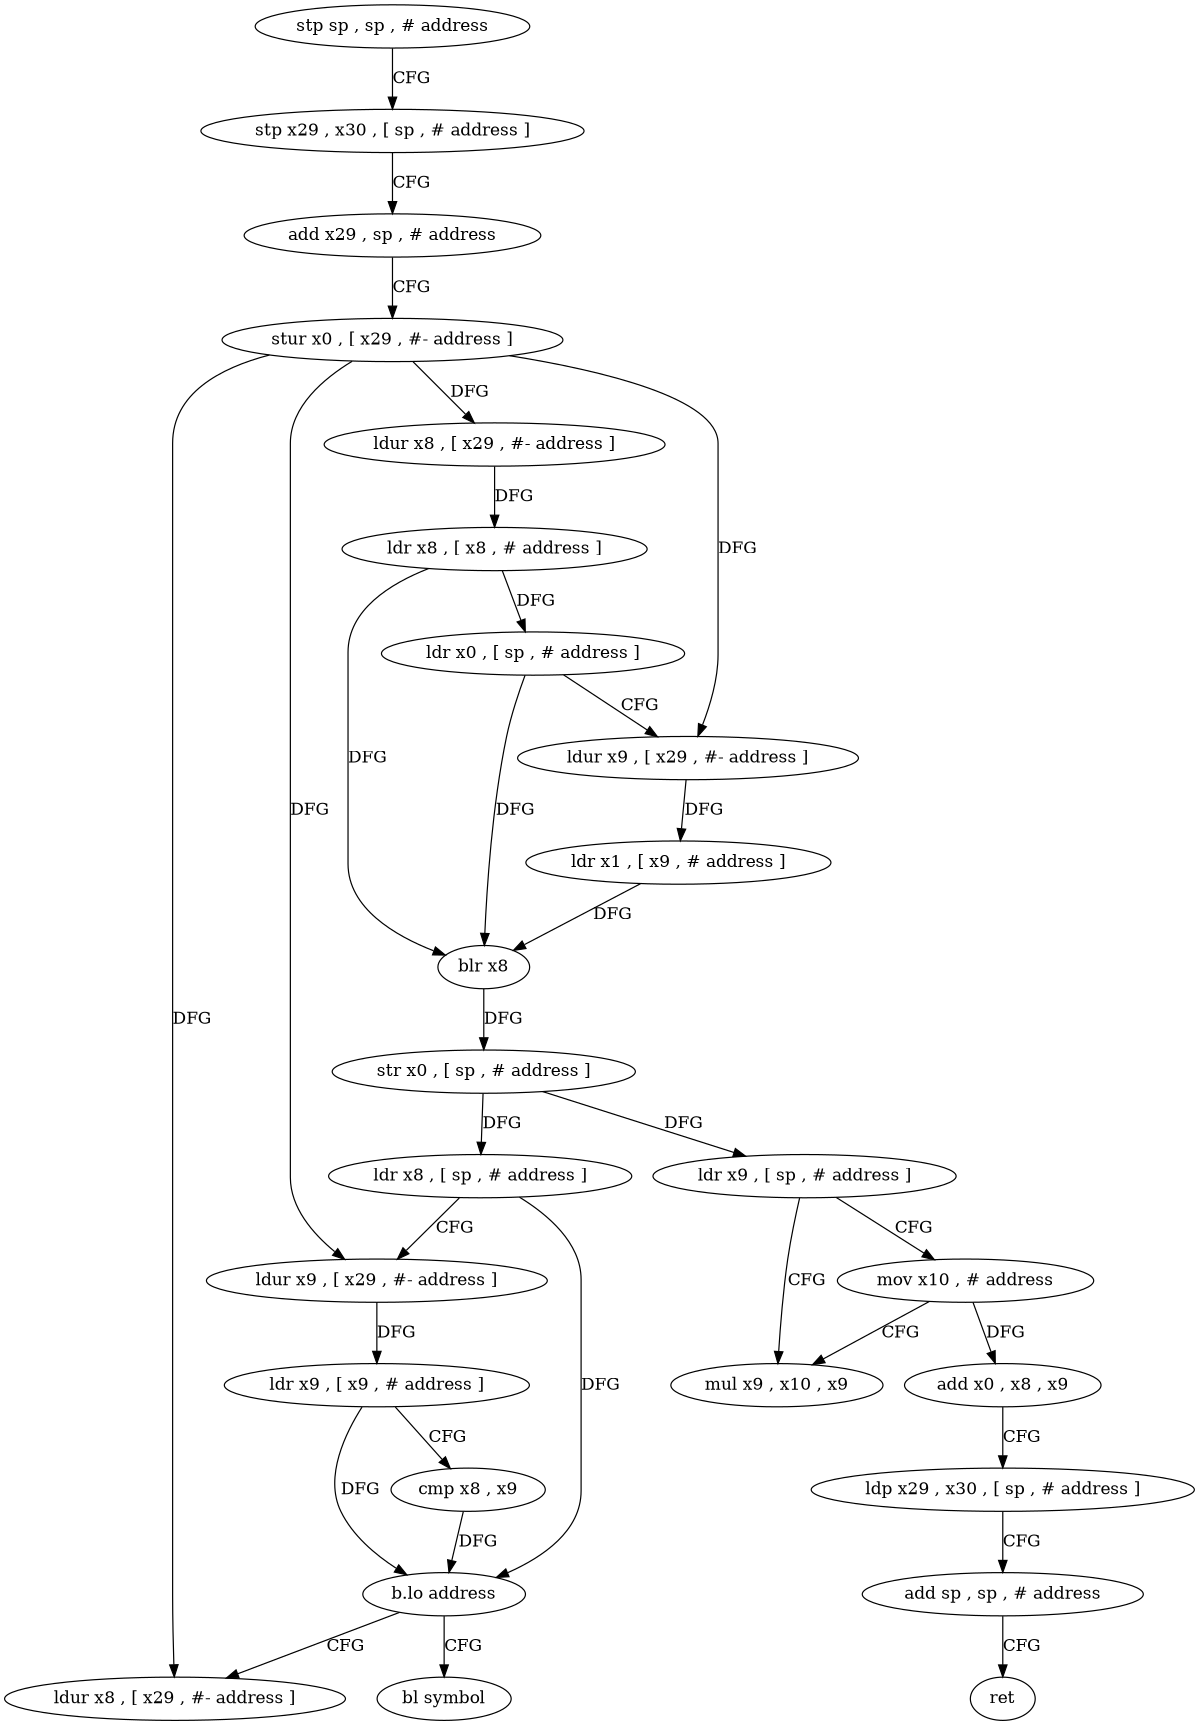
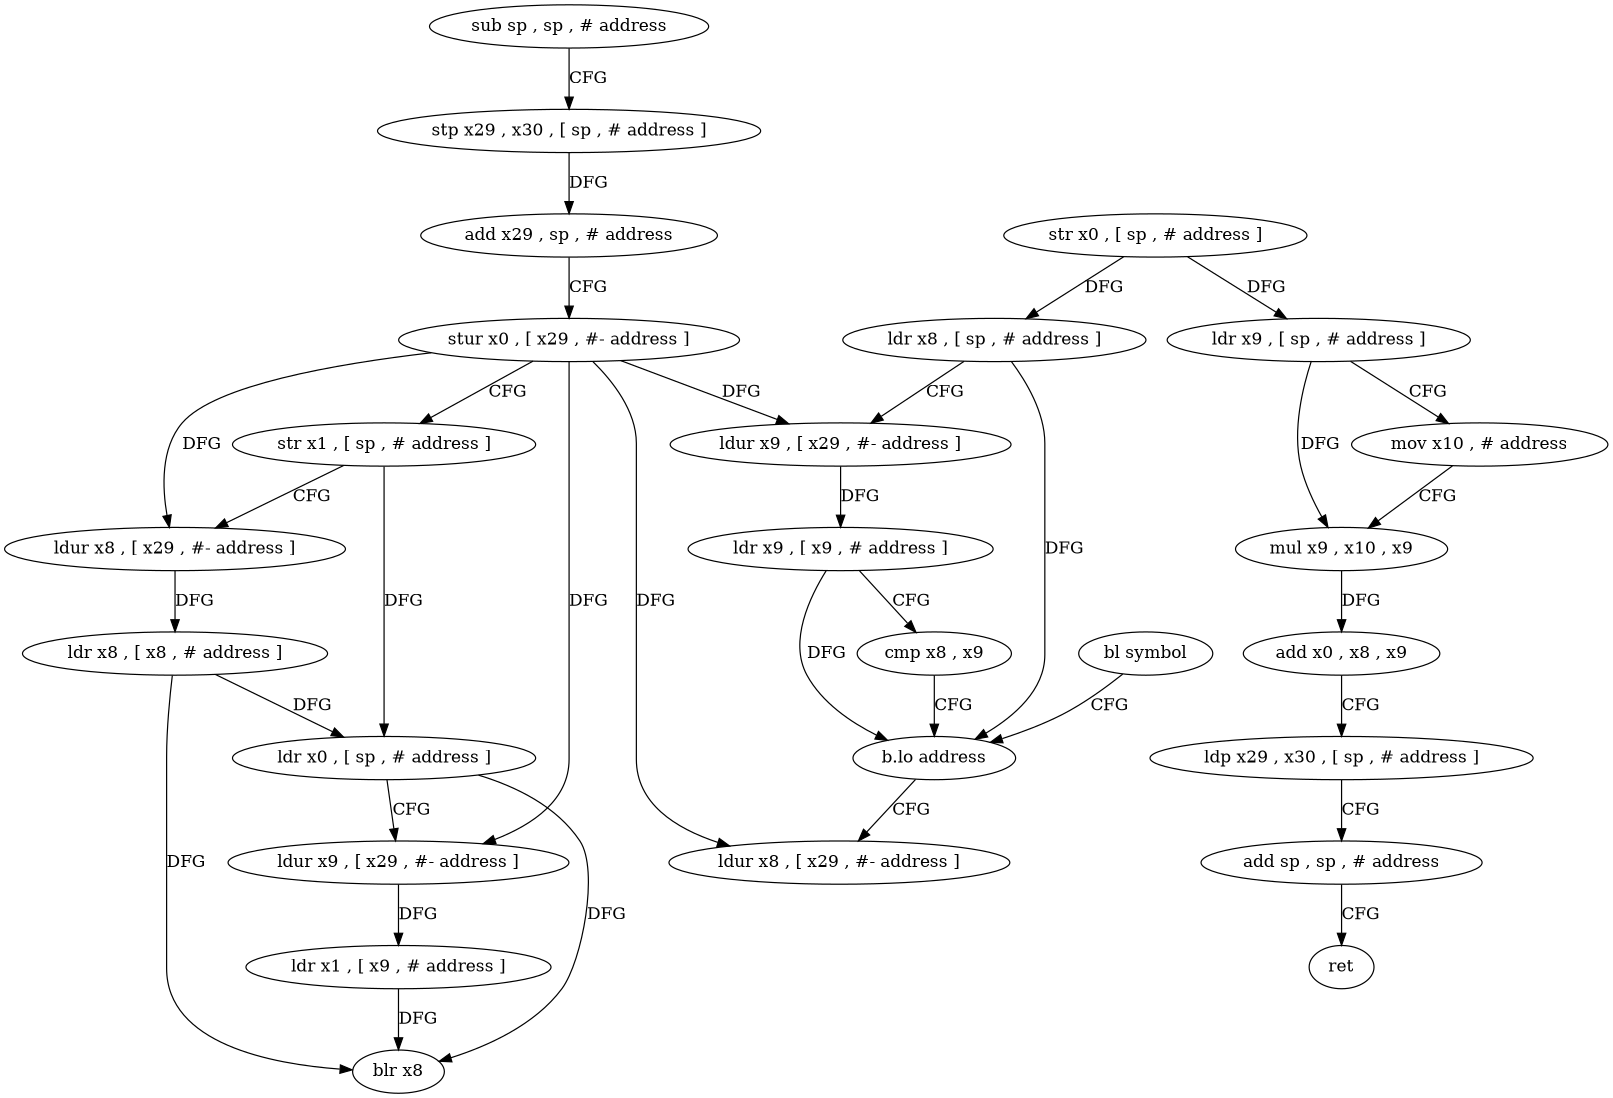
(392, 26) -> (569, 26)
(412, 183) -> (589, 183)
none -> (384, 445)
(484, 1013) -> none
(807, 1281) -> (1321, 445)
(982, 1327) -> (1342, 595)
(478, 1542) -> (954, 706)
(444, 1640) -> (1066, 713)
